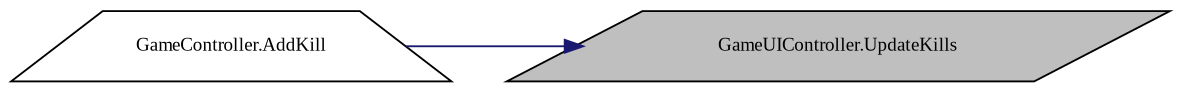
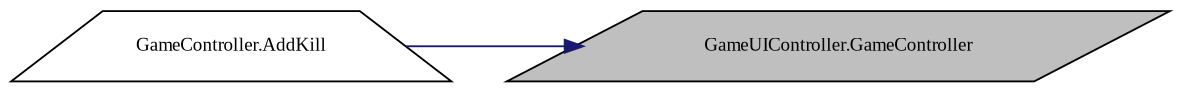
(838, 46) -> (838, 46)
